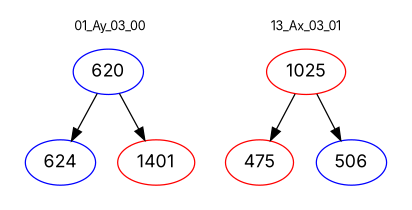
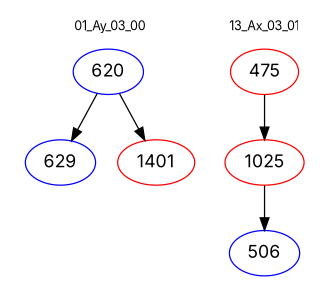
(286, 112) -> (265, 111)
(60, 163) -> (60, 163)
